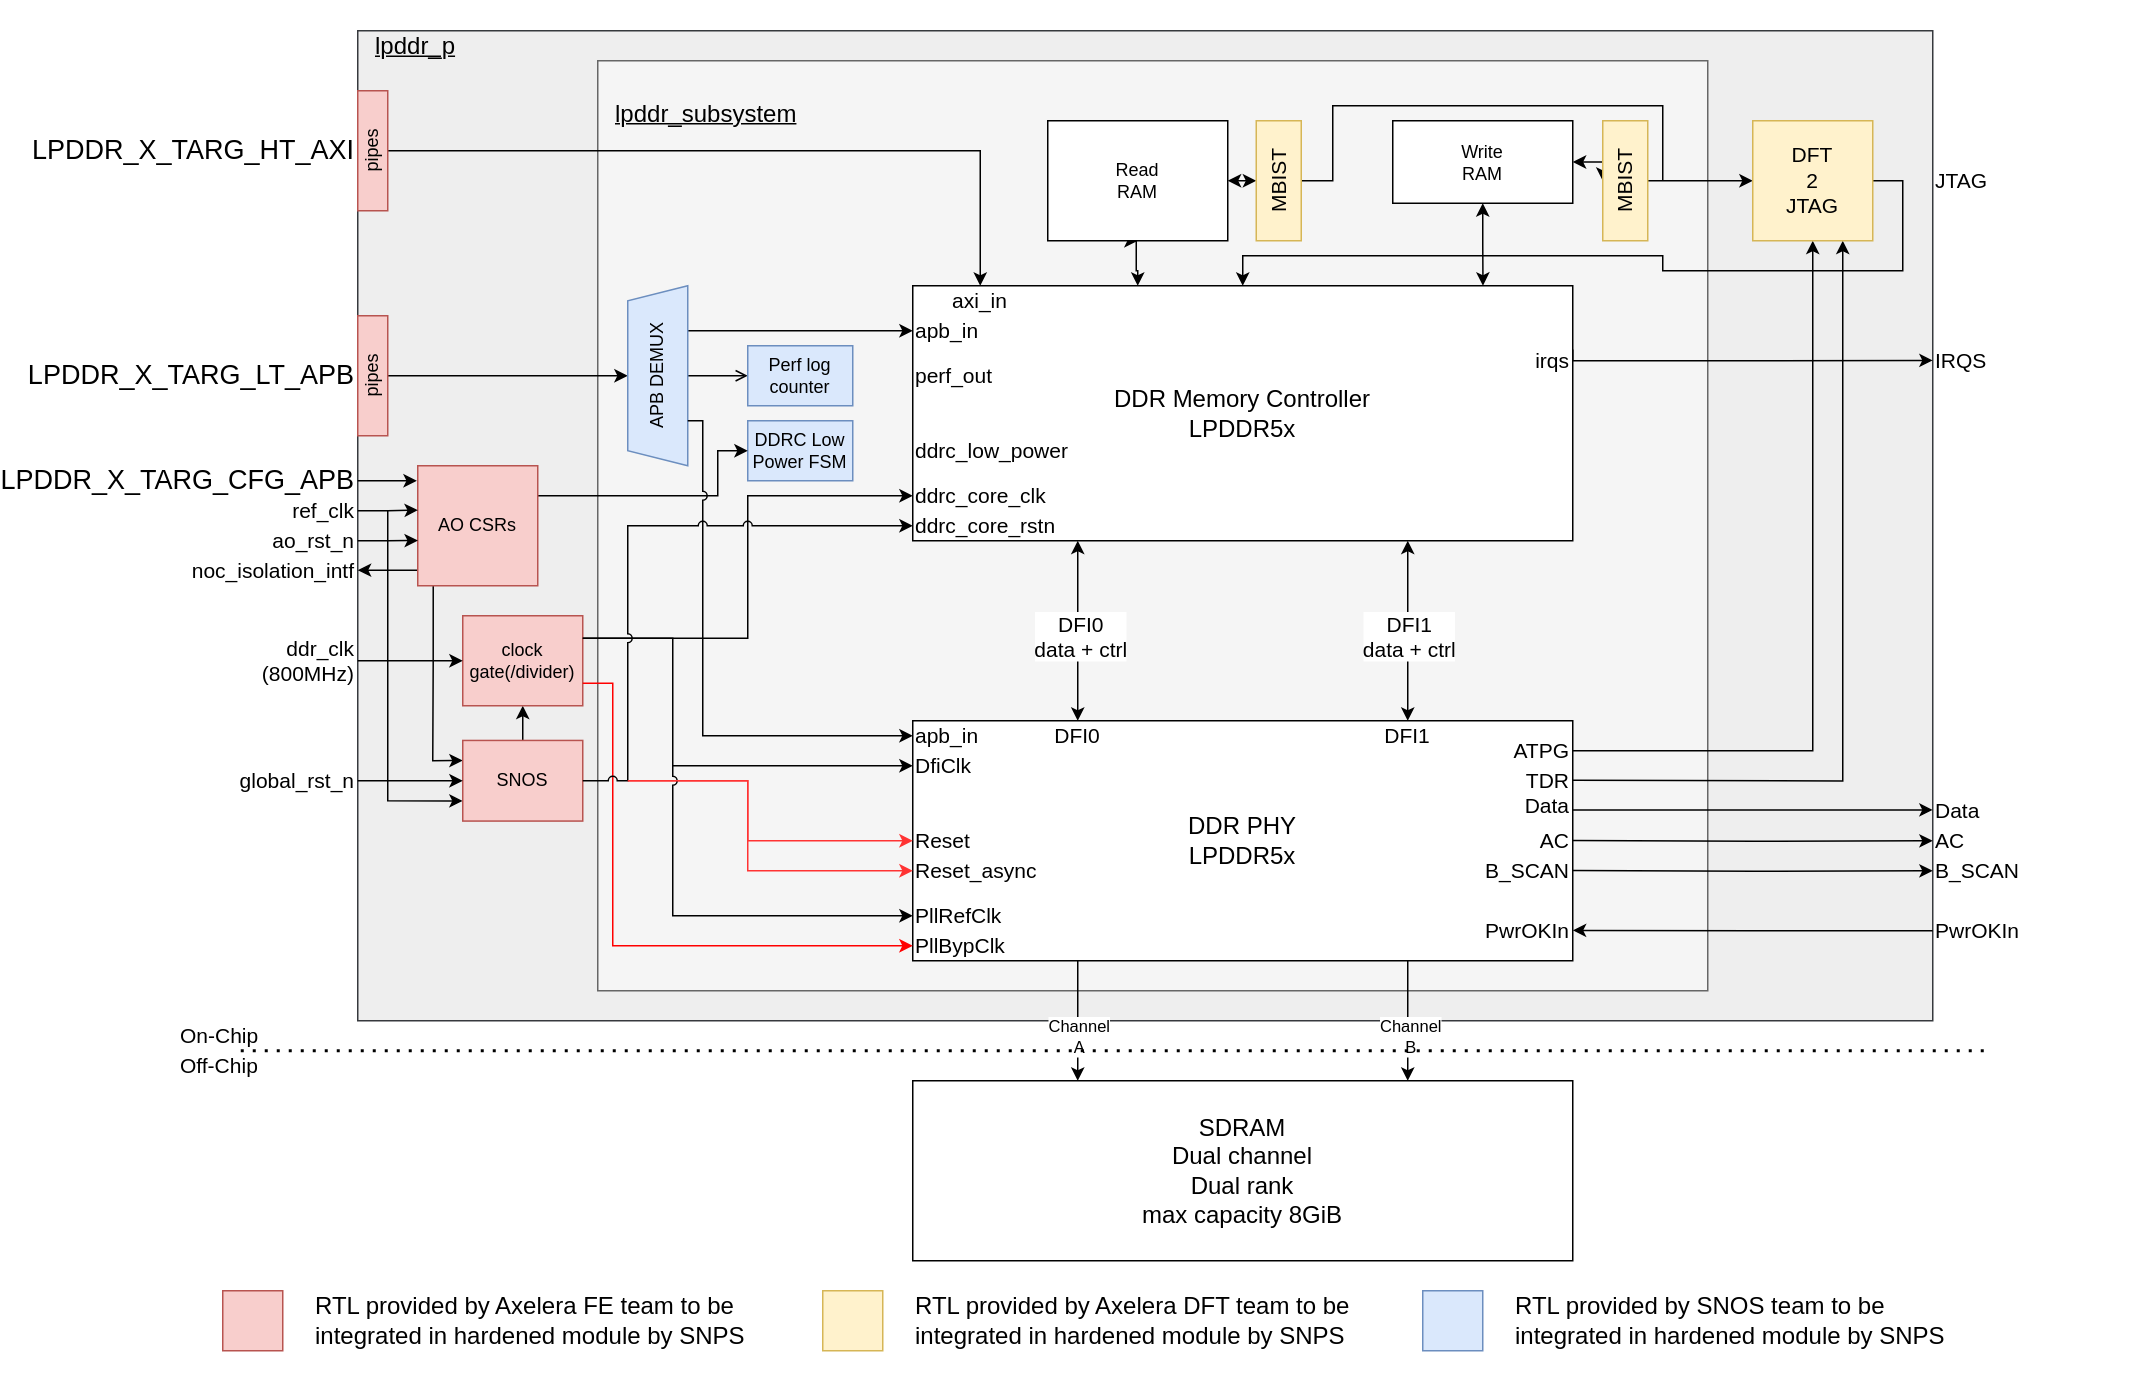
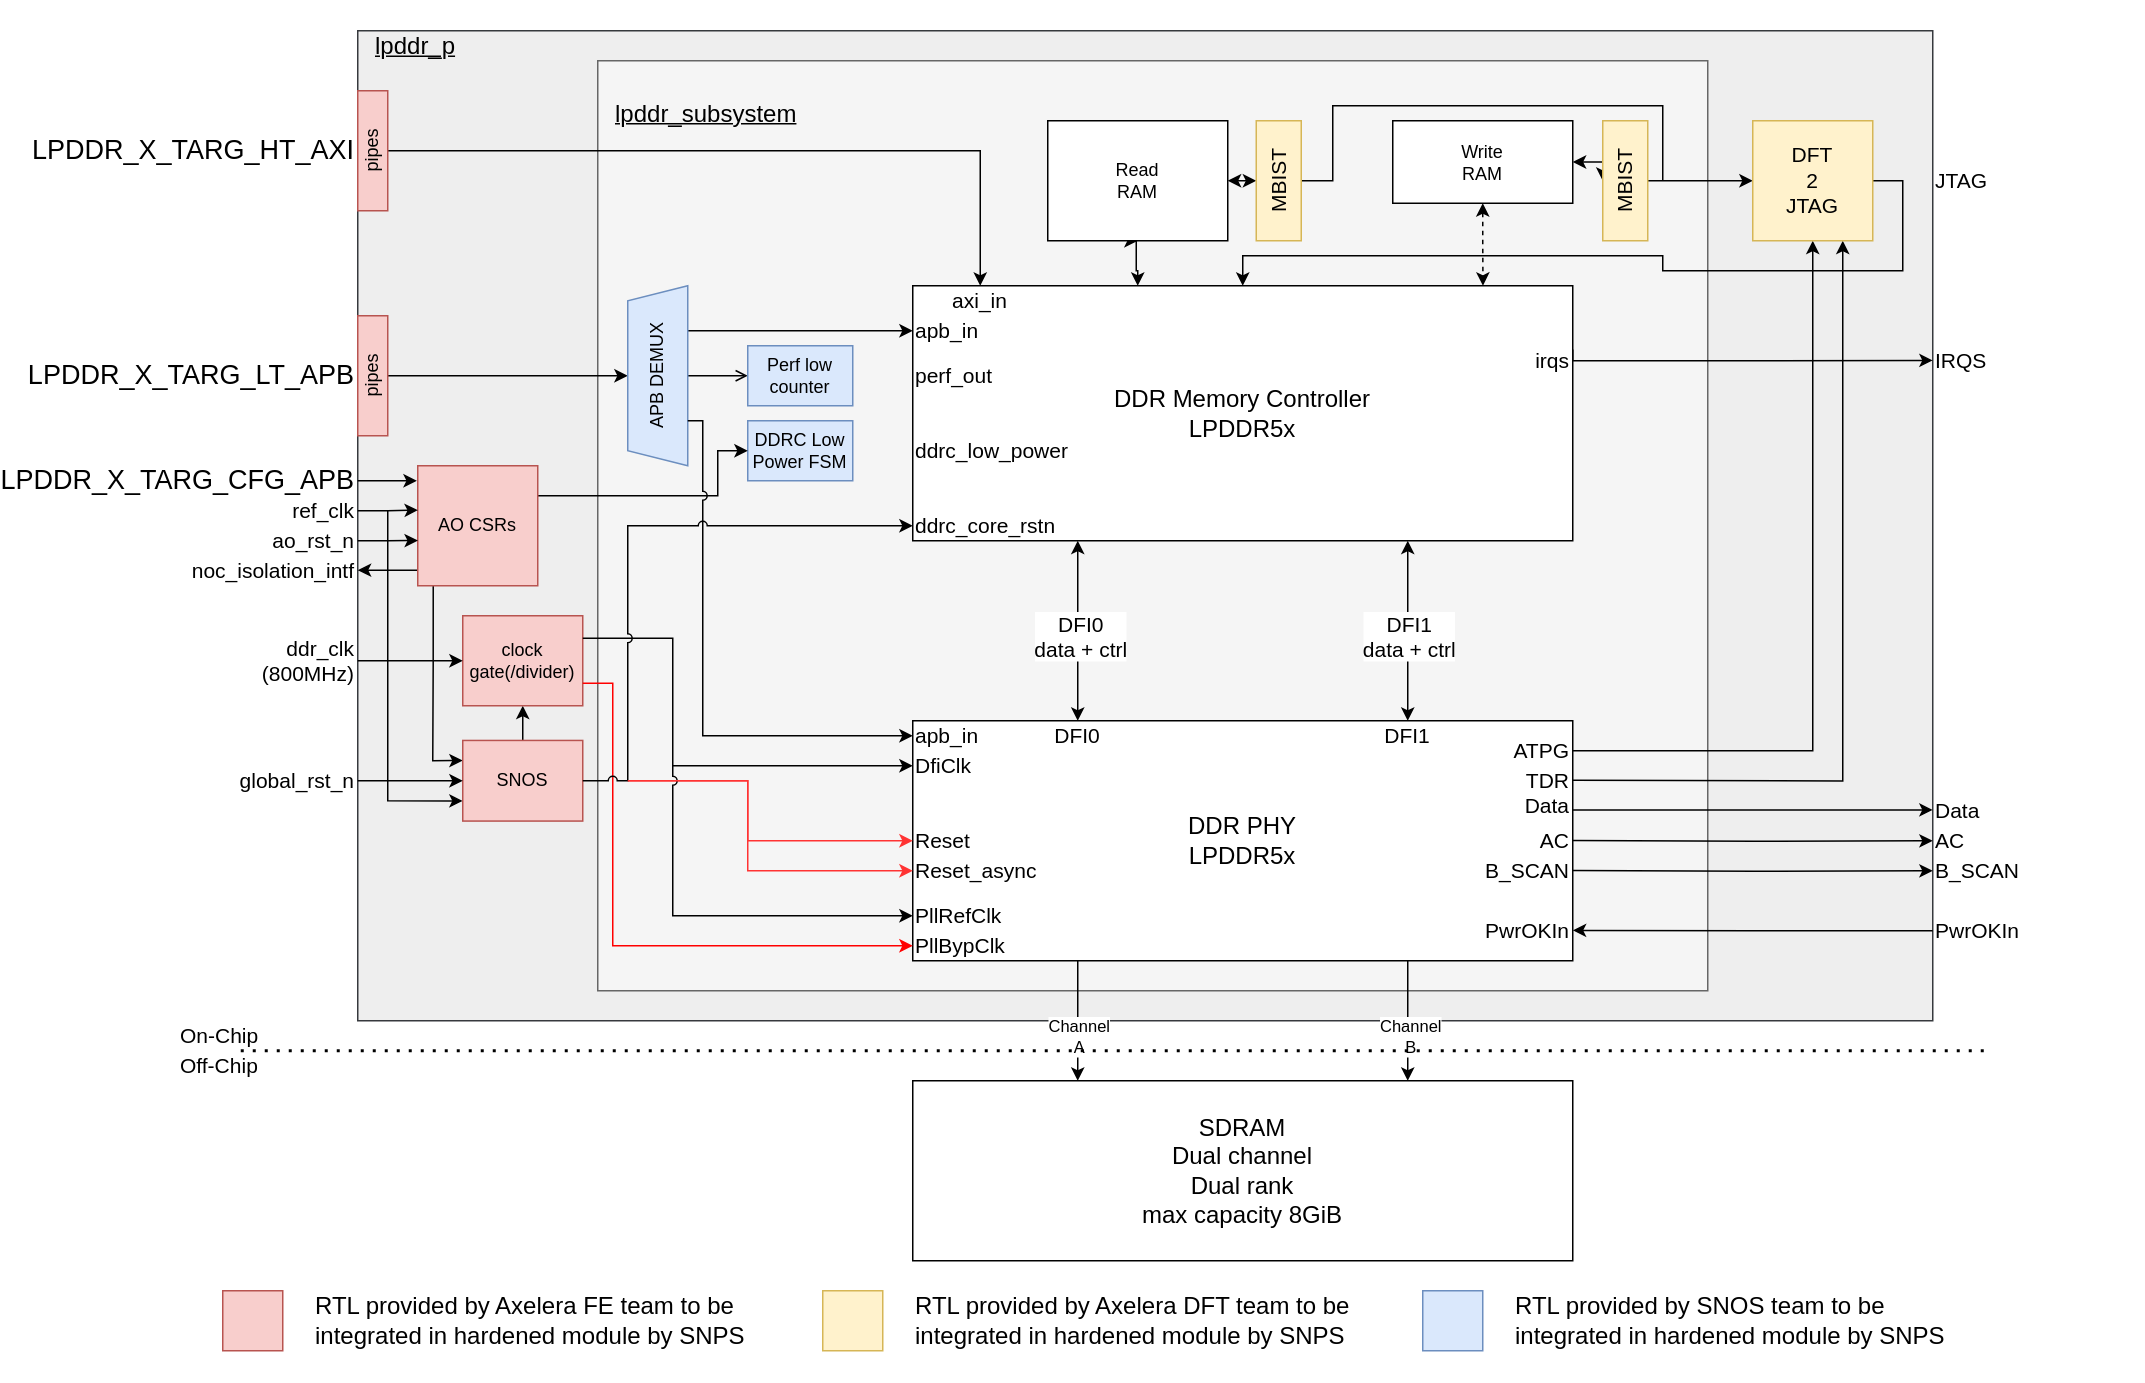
(1483, 246) -> (1483, 246)
(800, 376) -> (800, 376)
(988, 496) -> none
(748, 620) -> none
